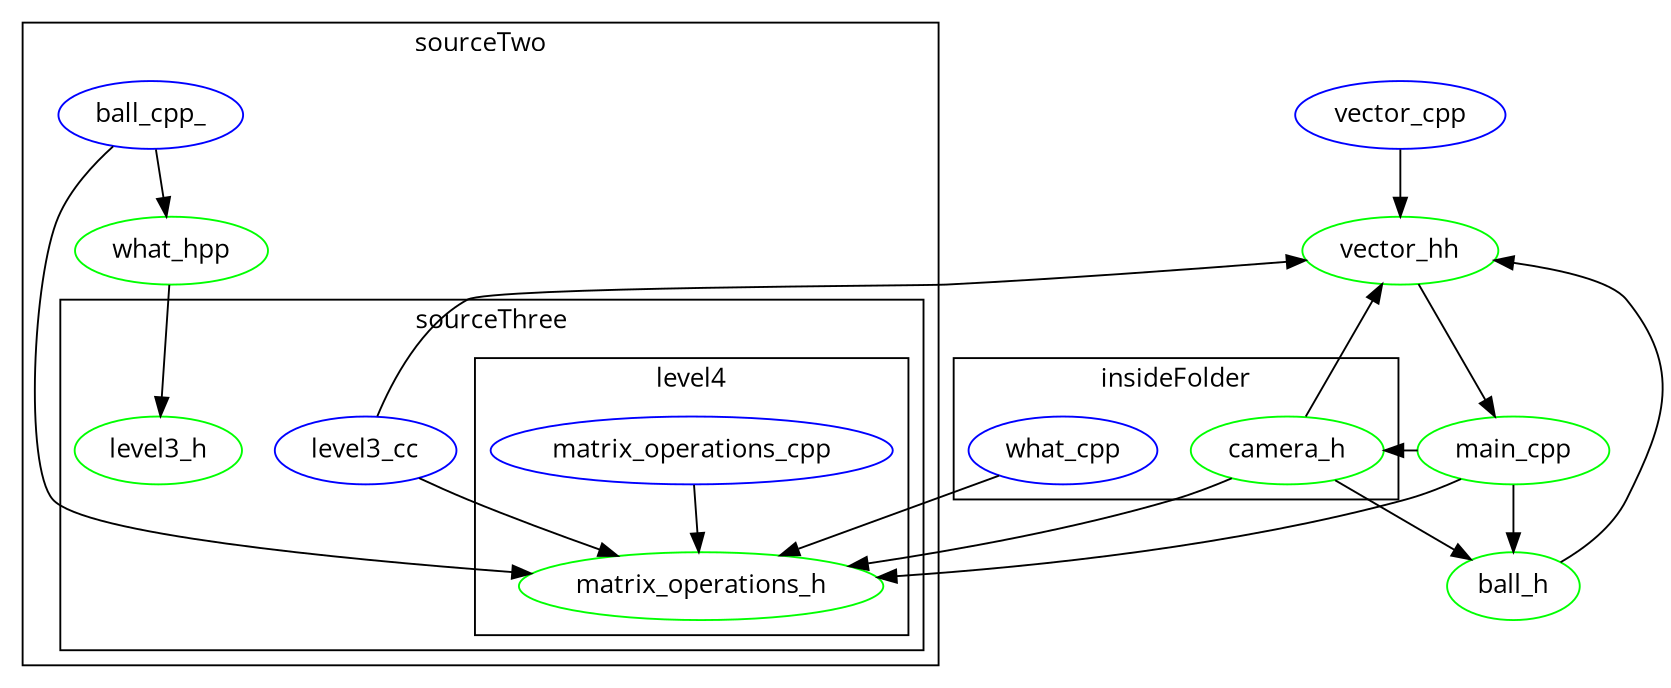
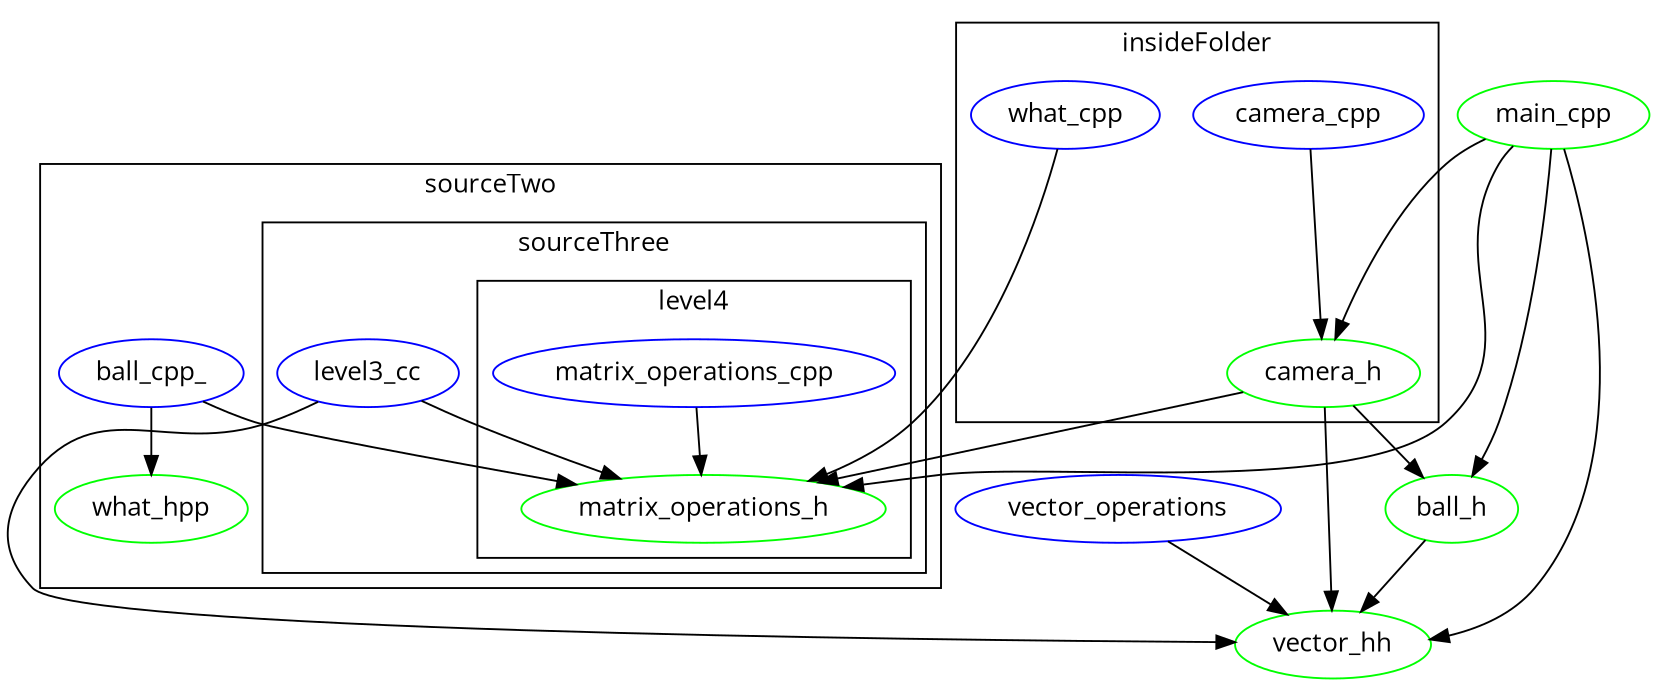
none -> (1309, 115)
(1400, 115) -> (1118, 509)
(1452, 342) -> (1597, 423)
(158, 450) -> none
